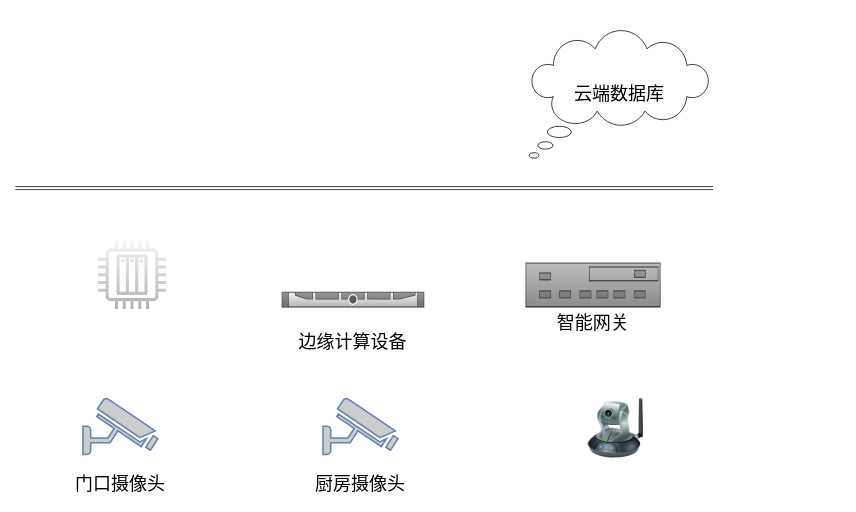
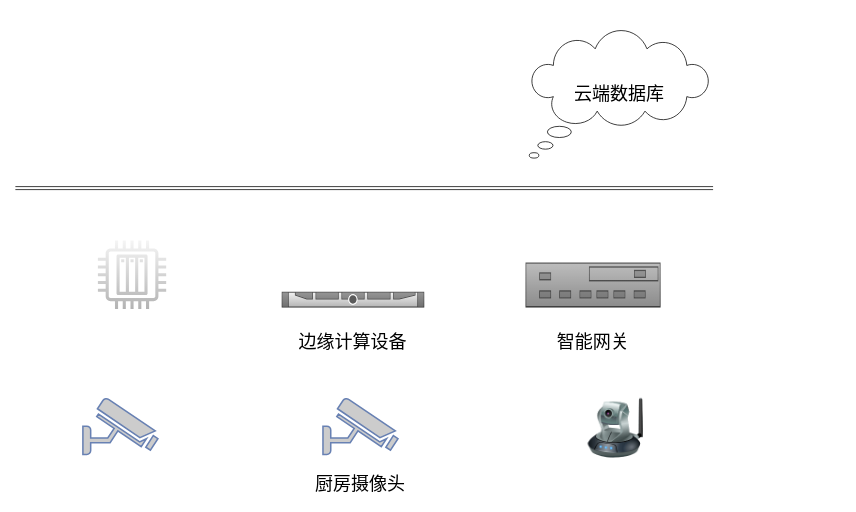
(593, 323) -> (593, 342)
(120, 484) -> none
